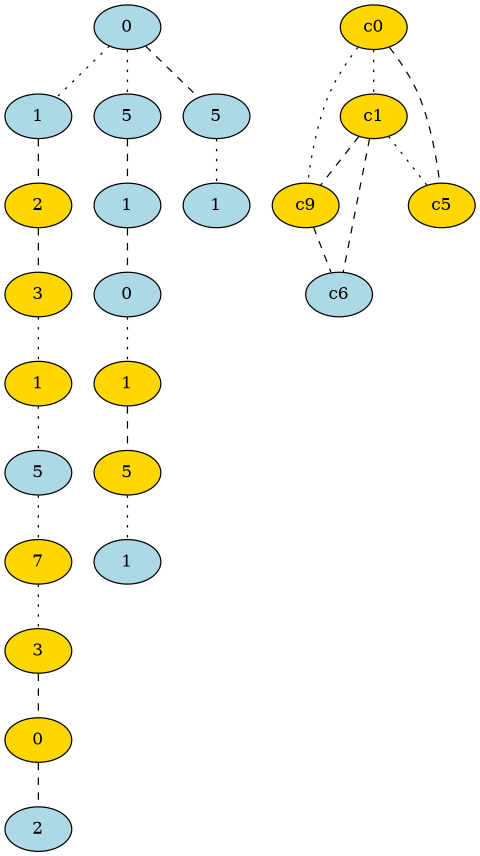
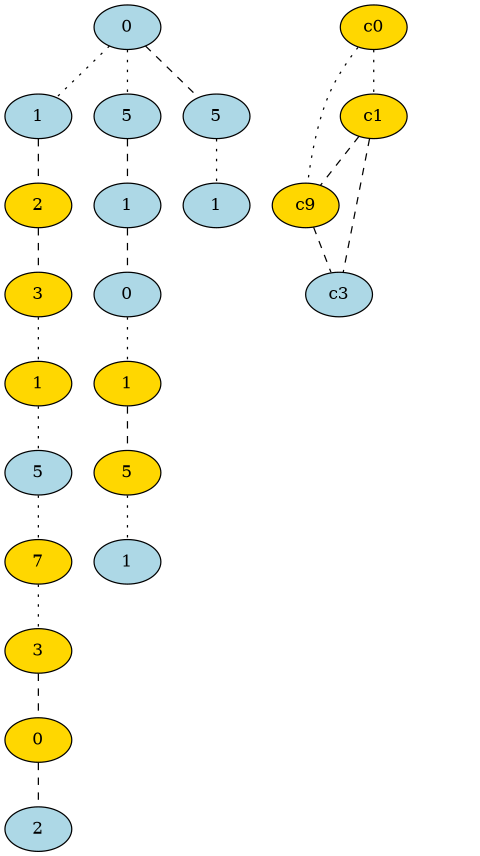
(442, 205) -> none
(339, 295) -> (339, 295)
